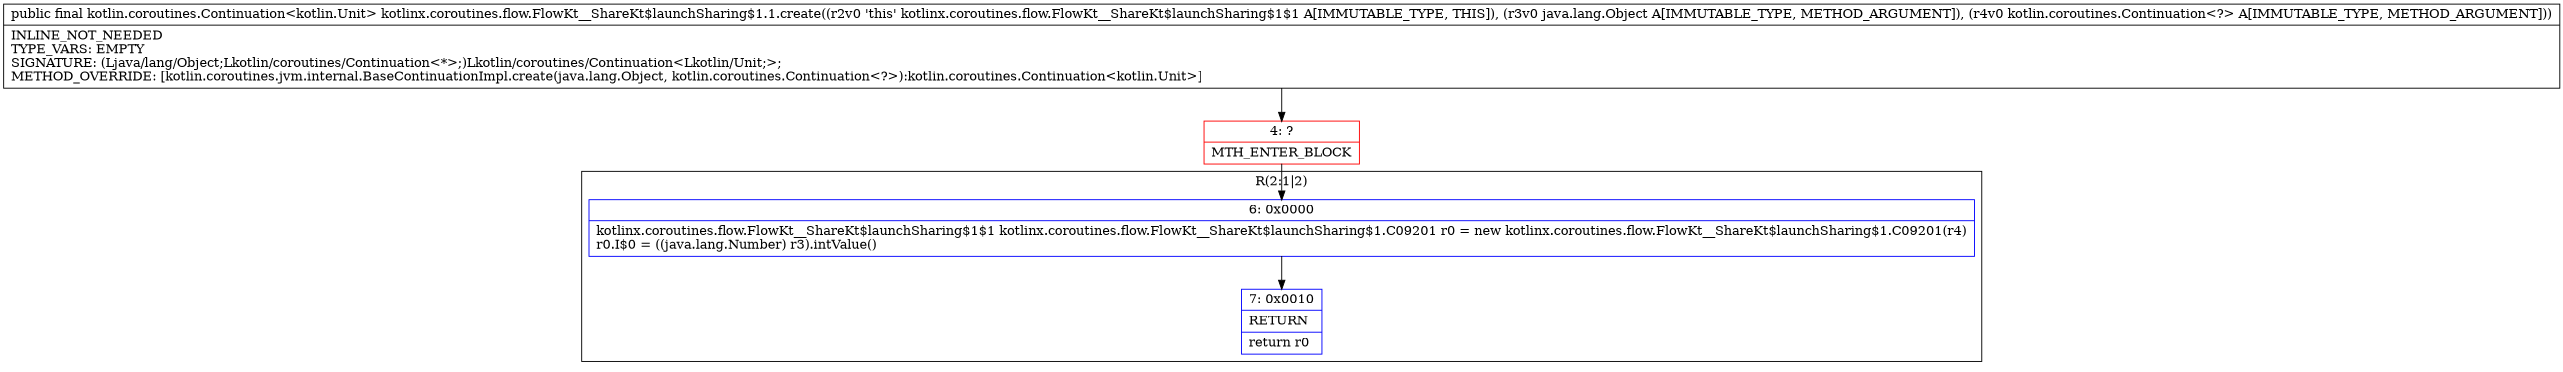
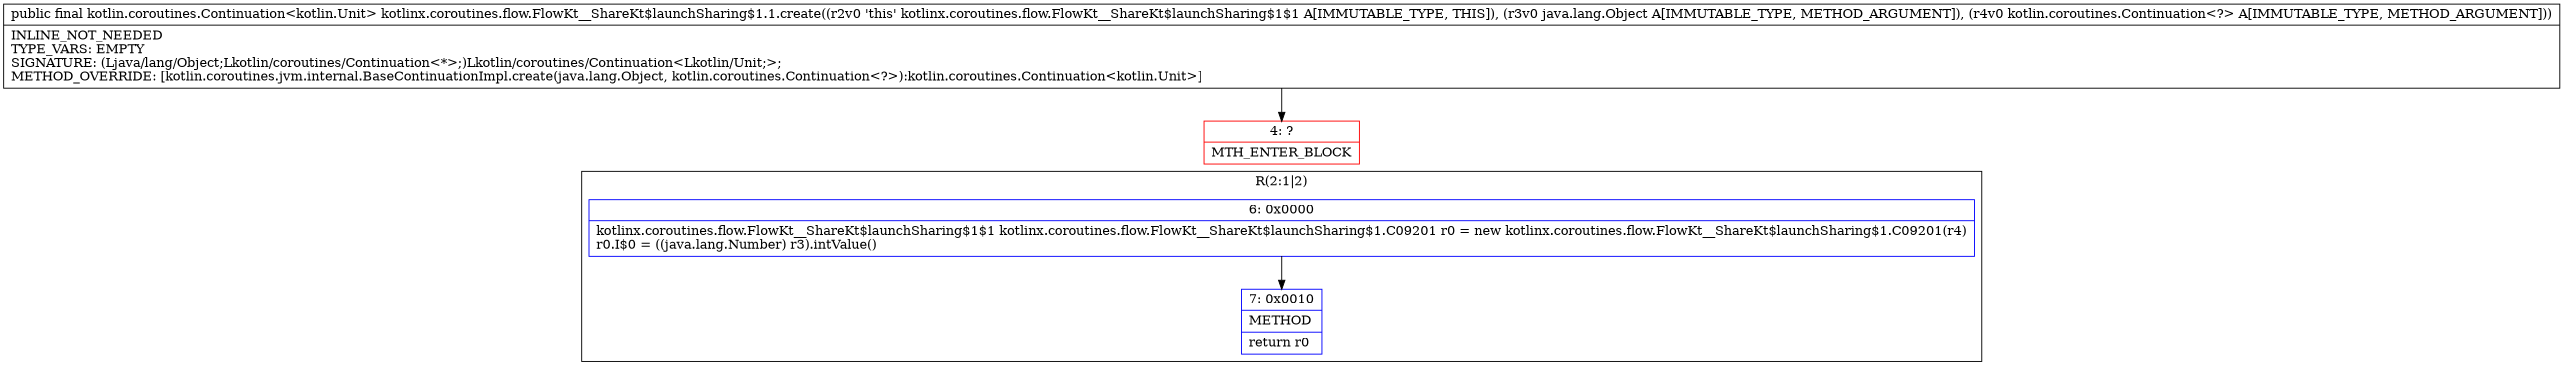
(1282, 177) -> none
(1279, 321) -> (1280, 321)
